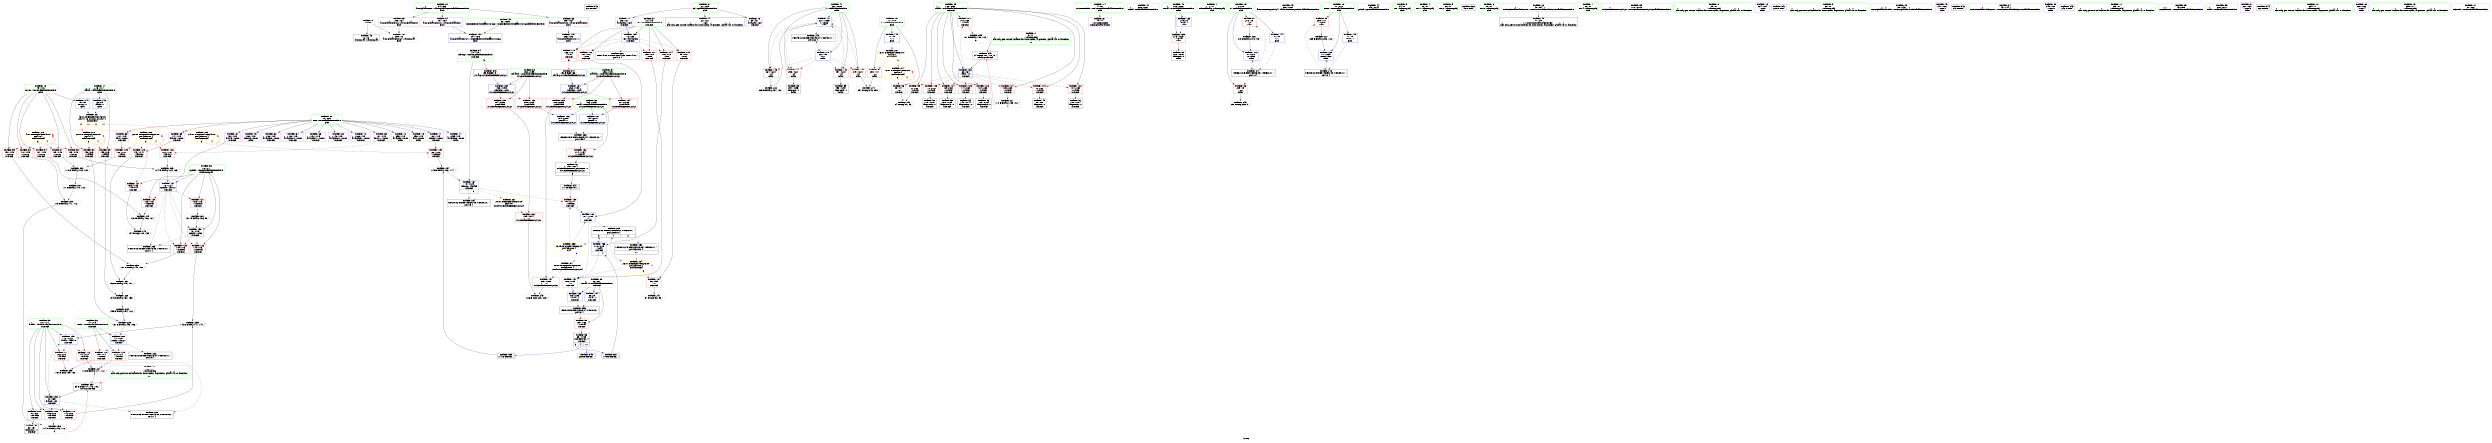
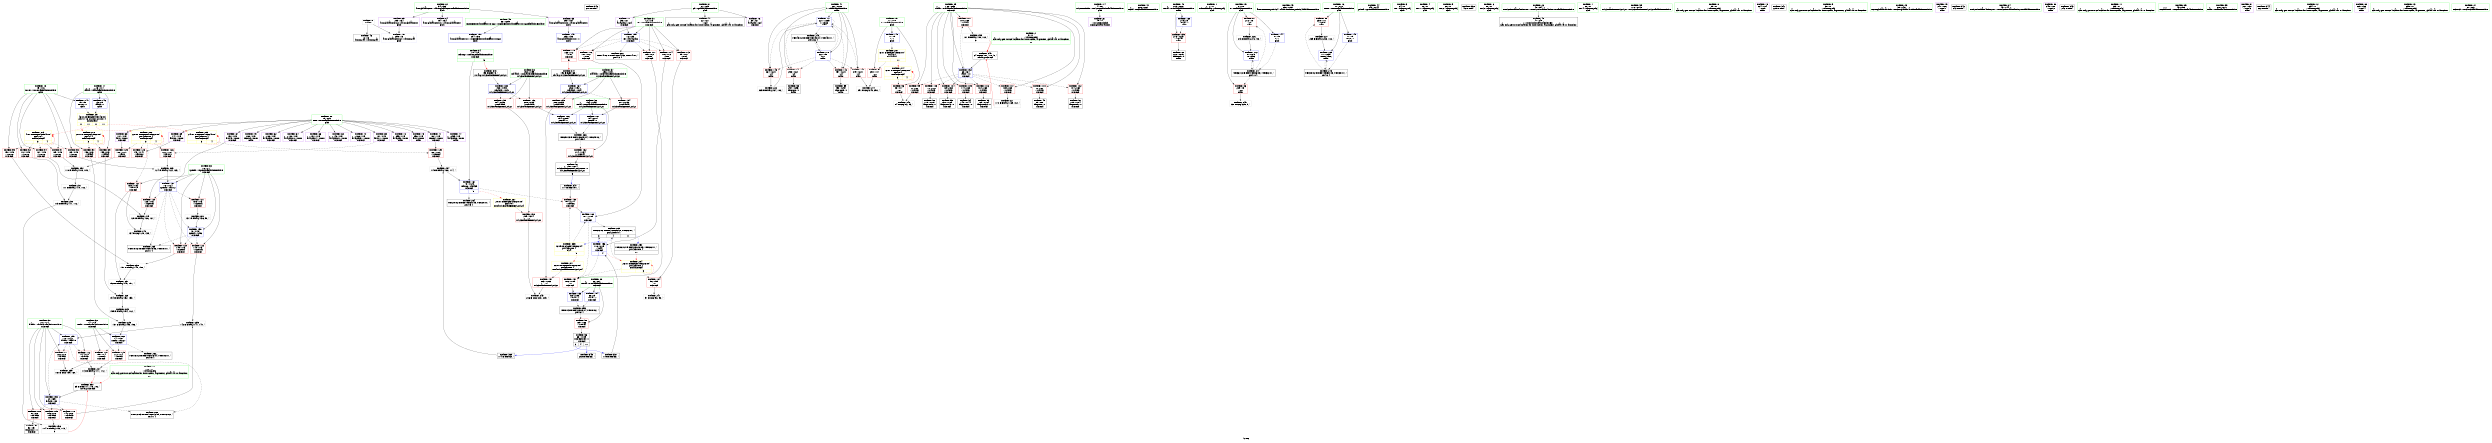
(458, 30) -> none
(206, 172) -> (206, 172)
(110, 215) -> (116, 234)
